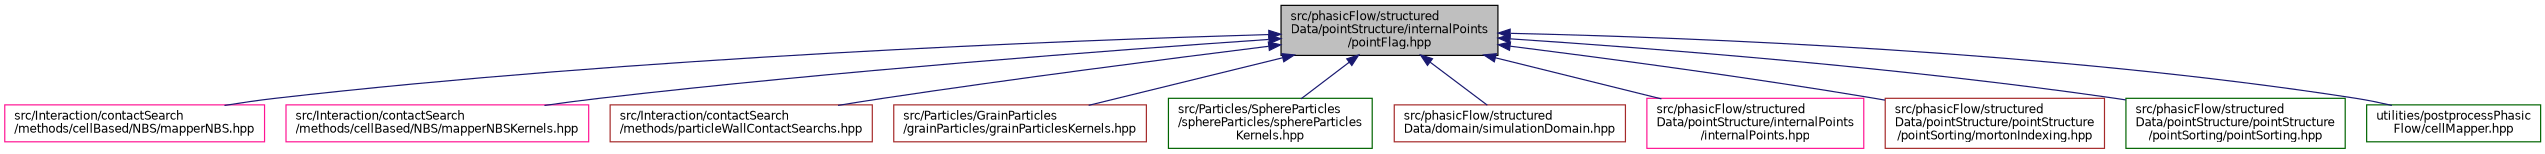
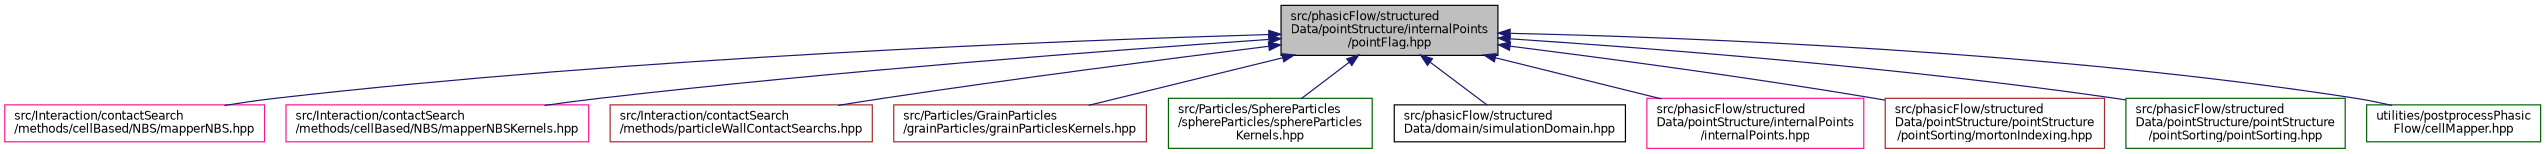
(1510, 123) -> (1510, 123)
